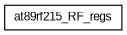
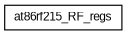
(63, 18) -> (63, 18)
